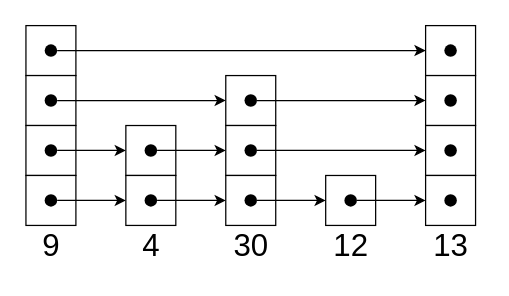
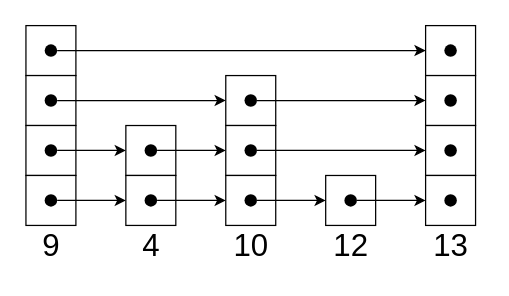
(251, 244) -> (251, 244)
